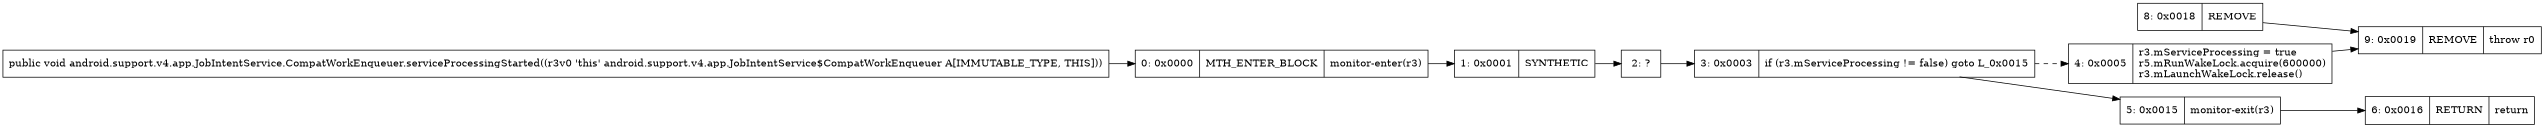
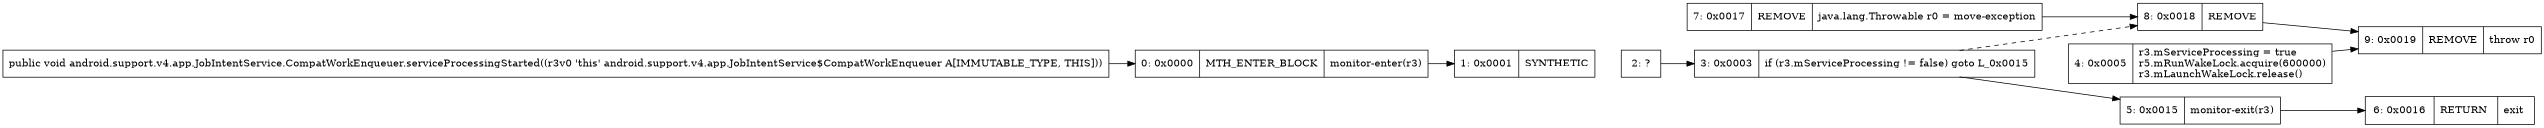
none -> (1865, 17)
(1604, 64) -> none
(2048, 64) -> (2045, 39)
(2512, 110) -> (2514, 110)
